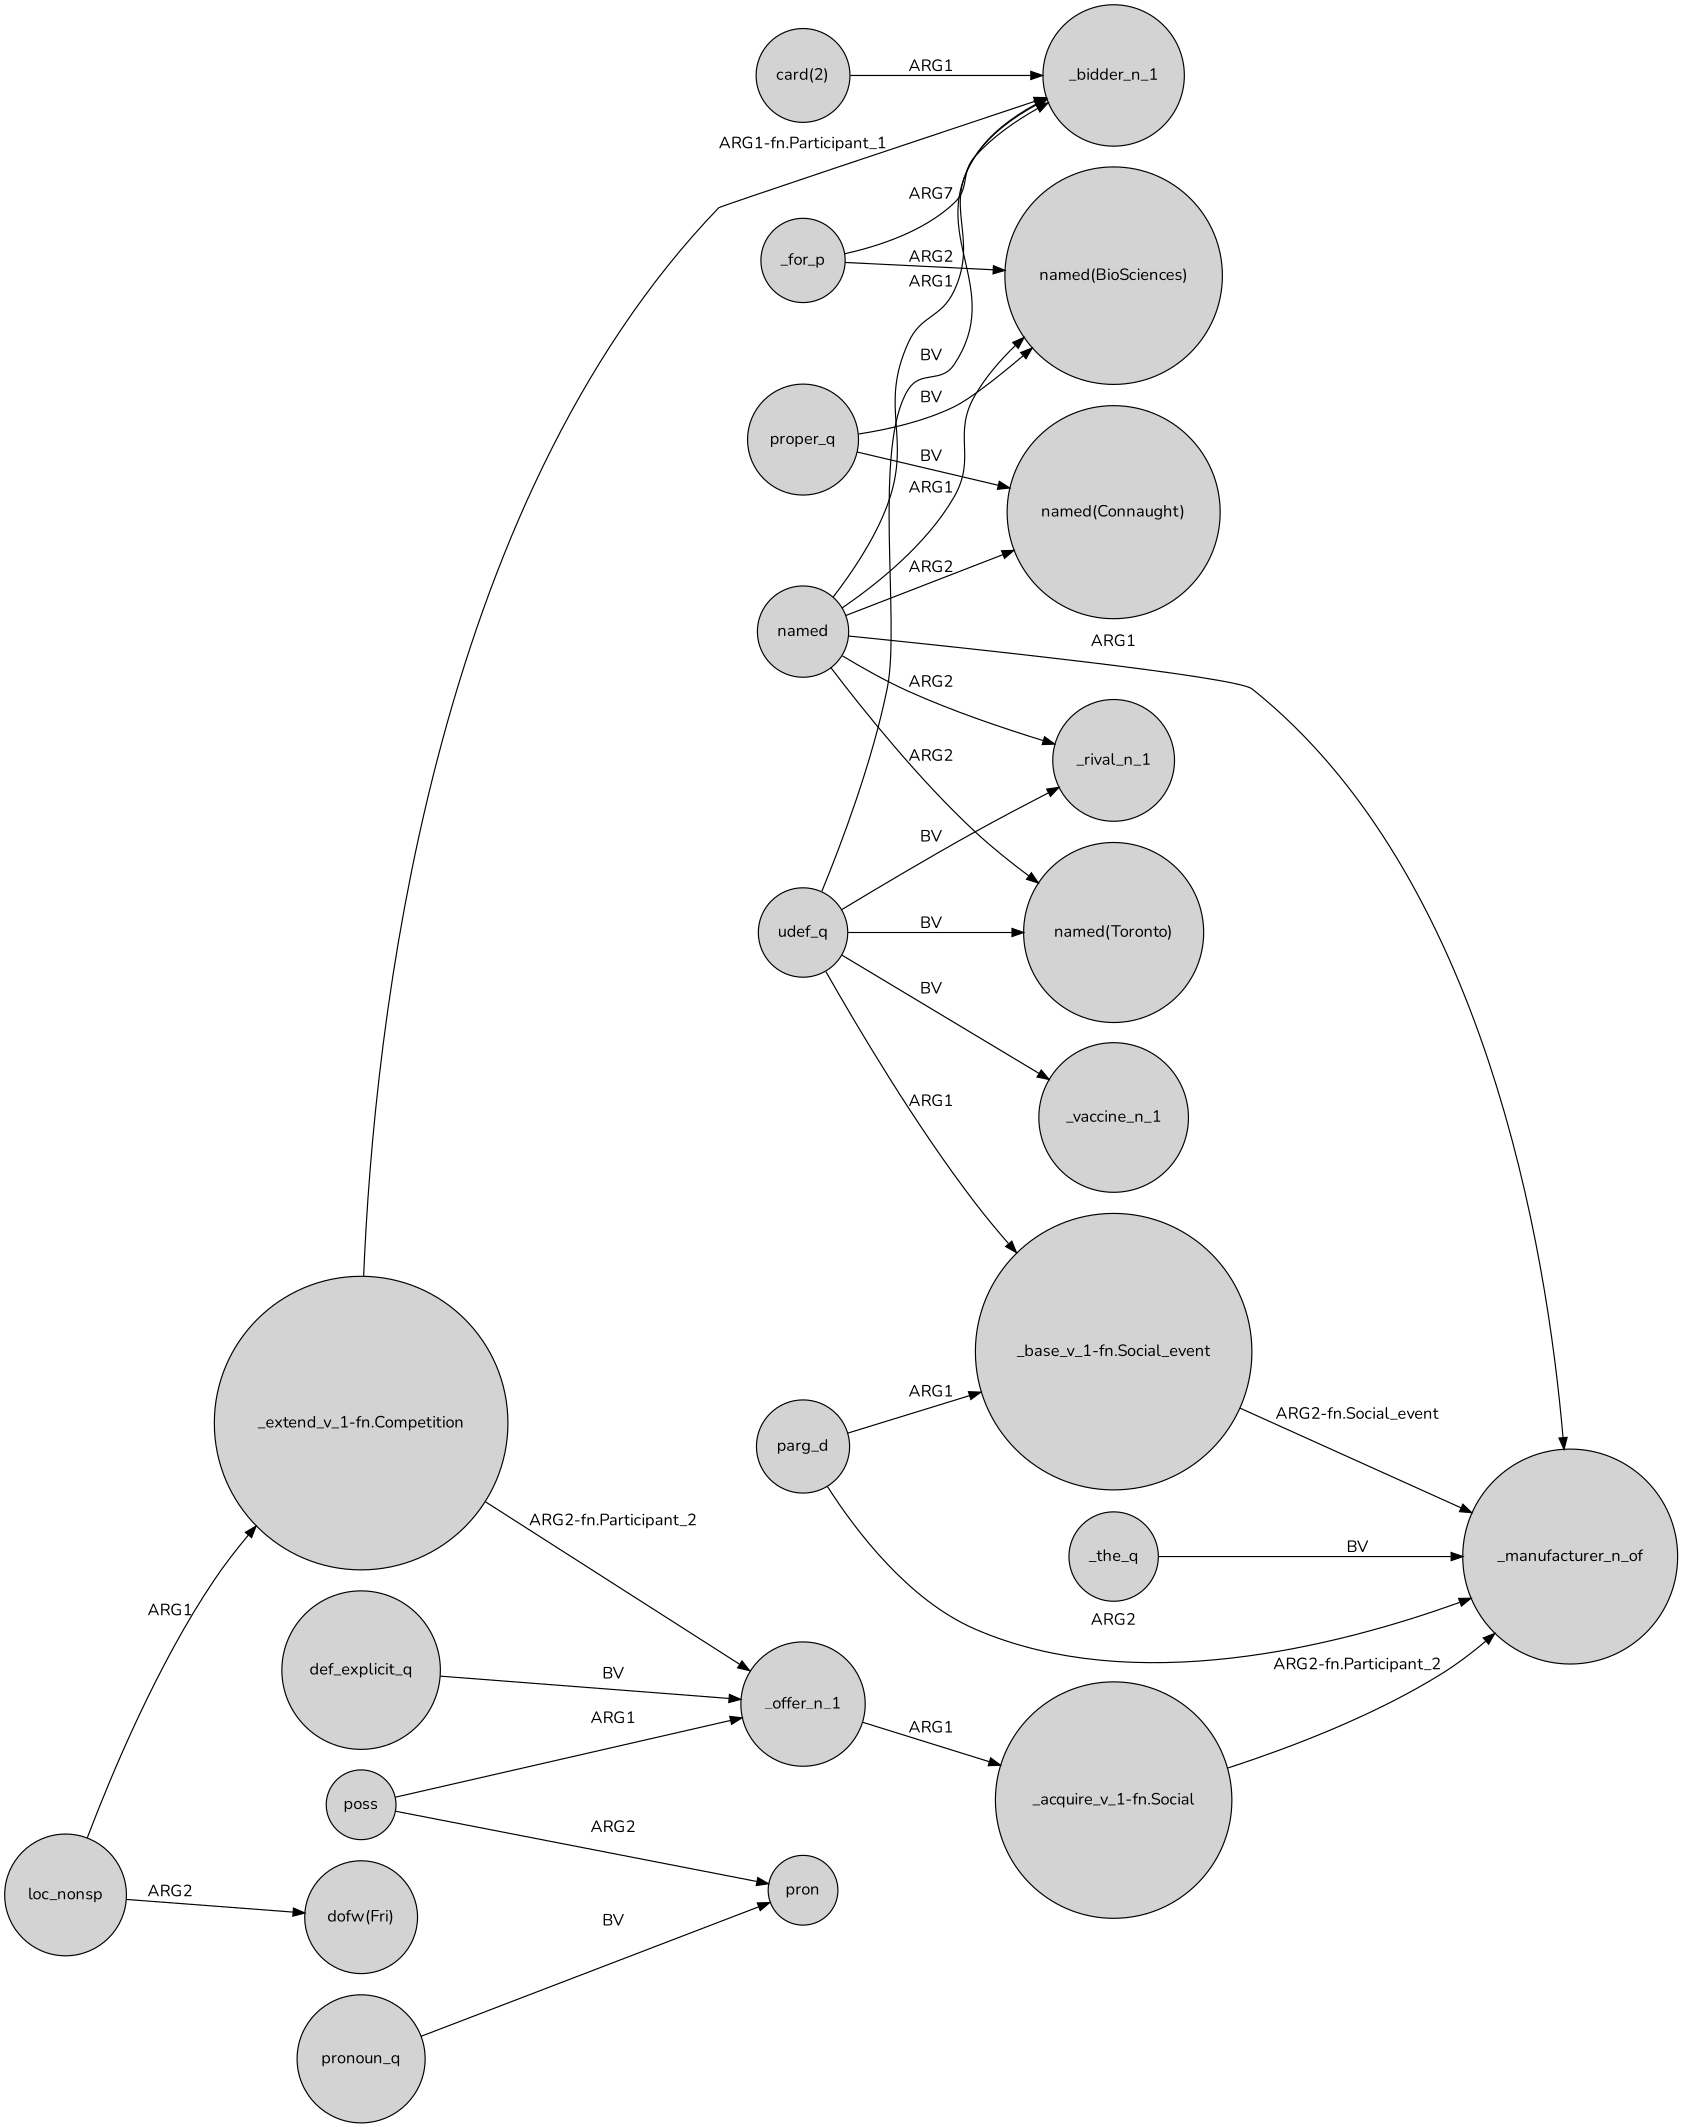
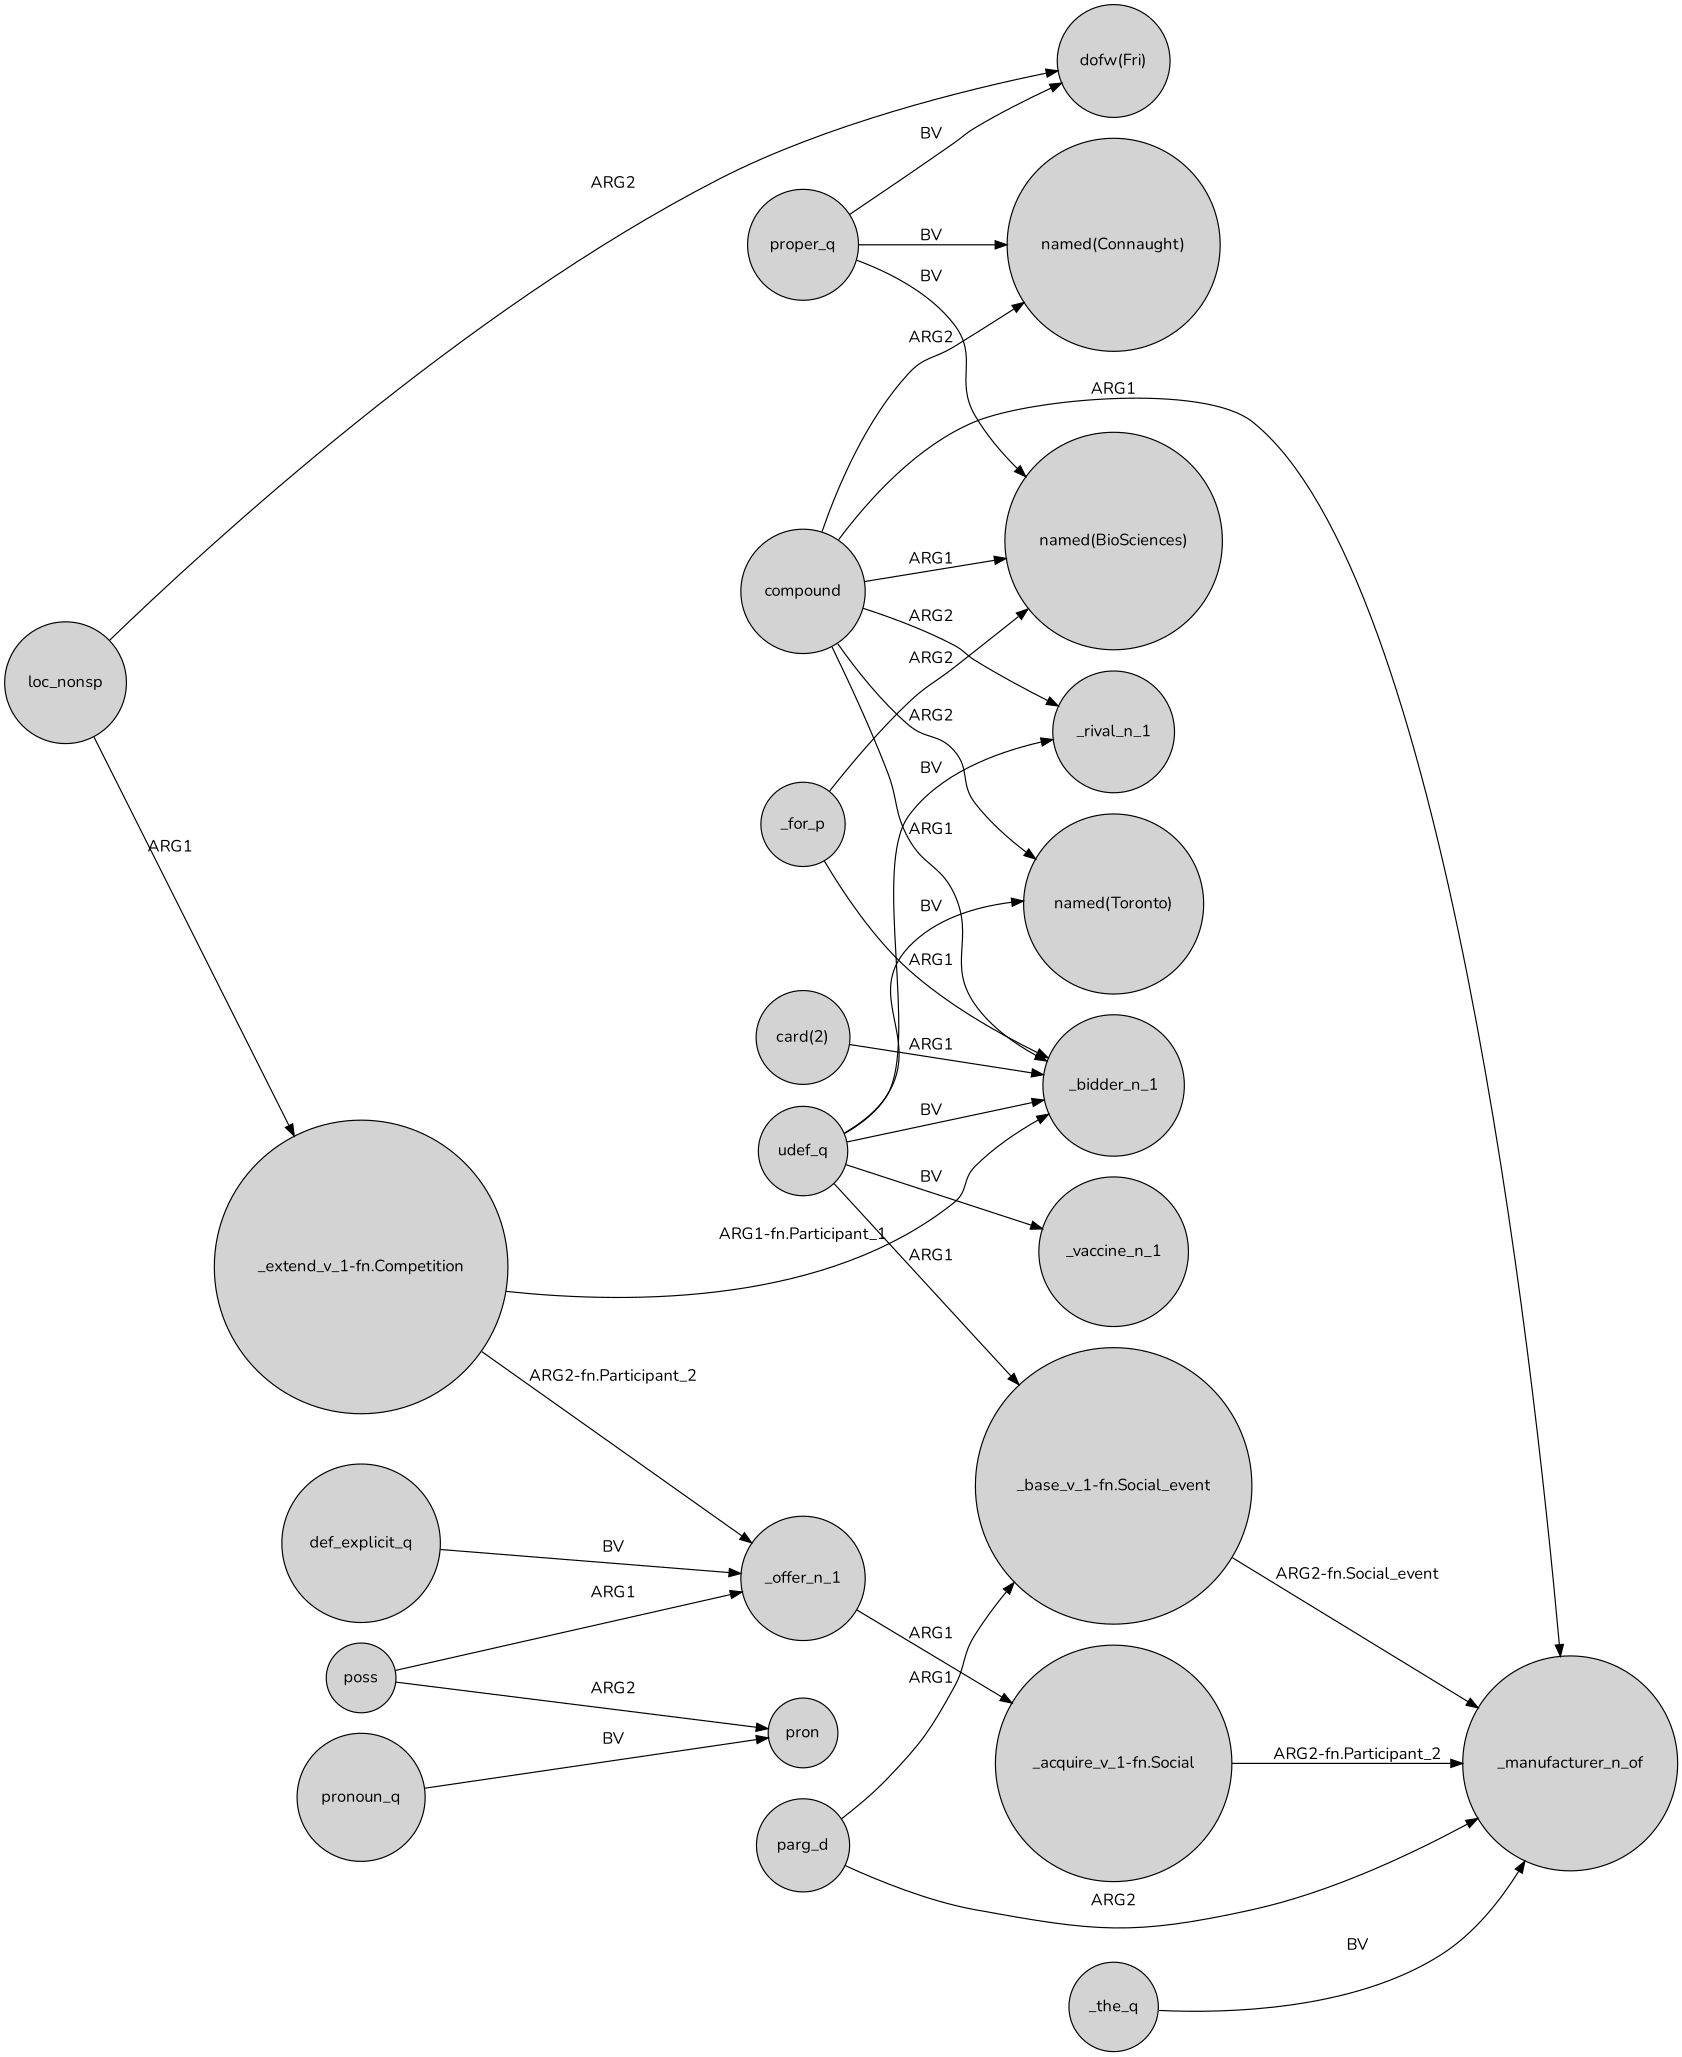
none -> (948, 147)
(931, 194) -> (931, 961)
(803, 632) -> (803, 591)
